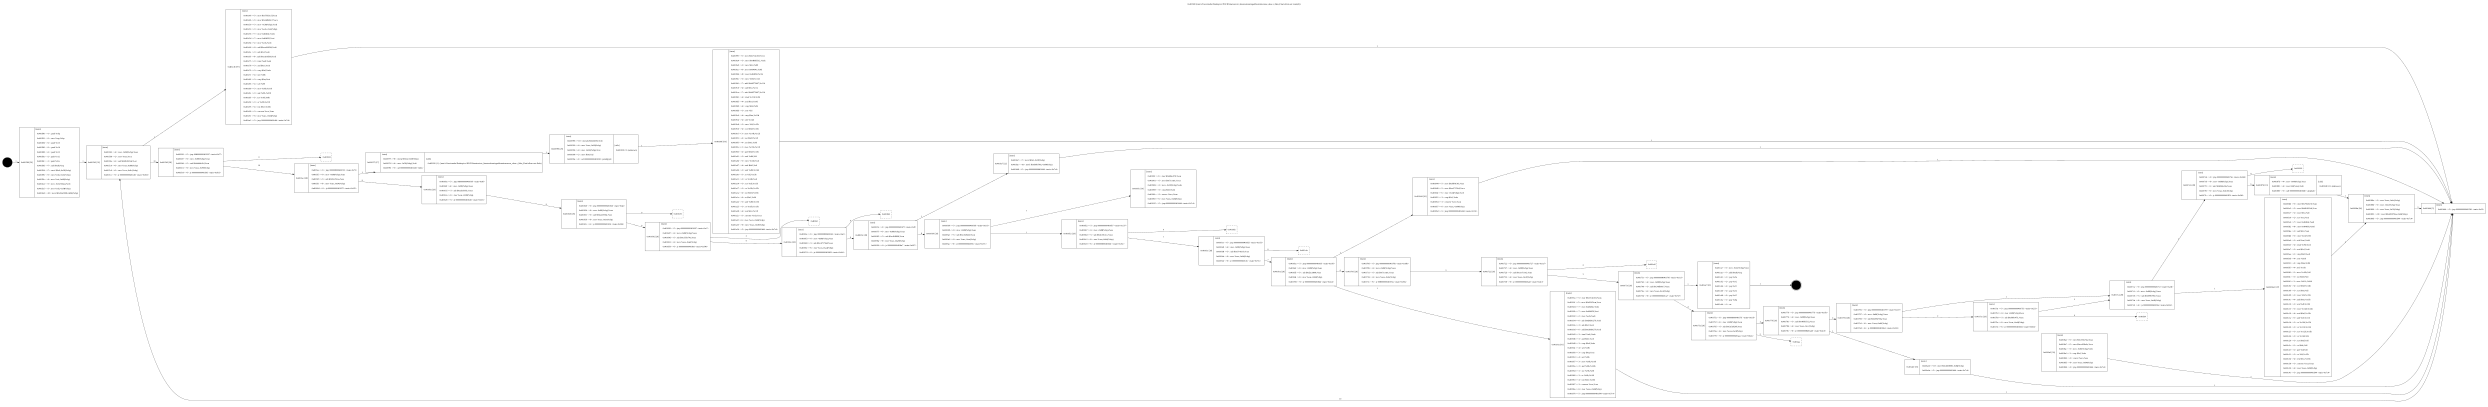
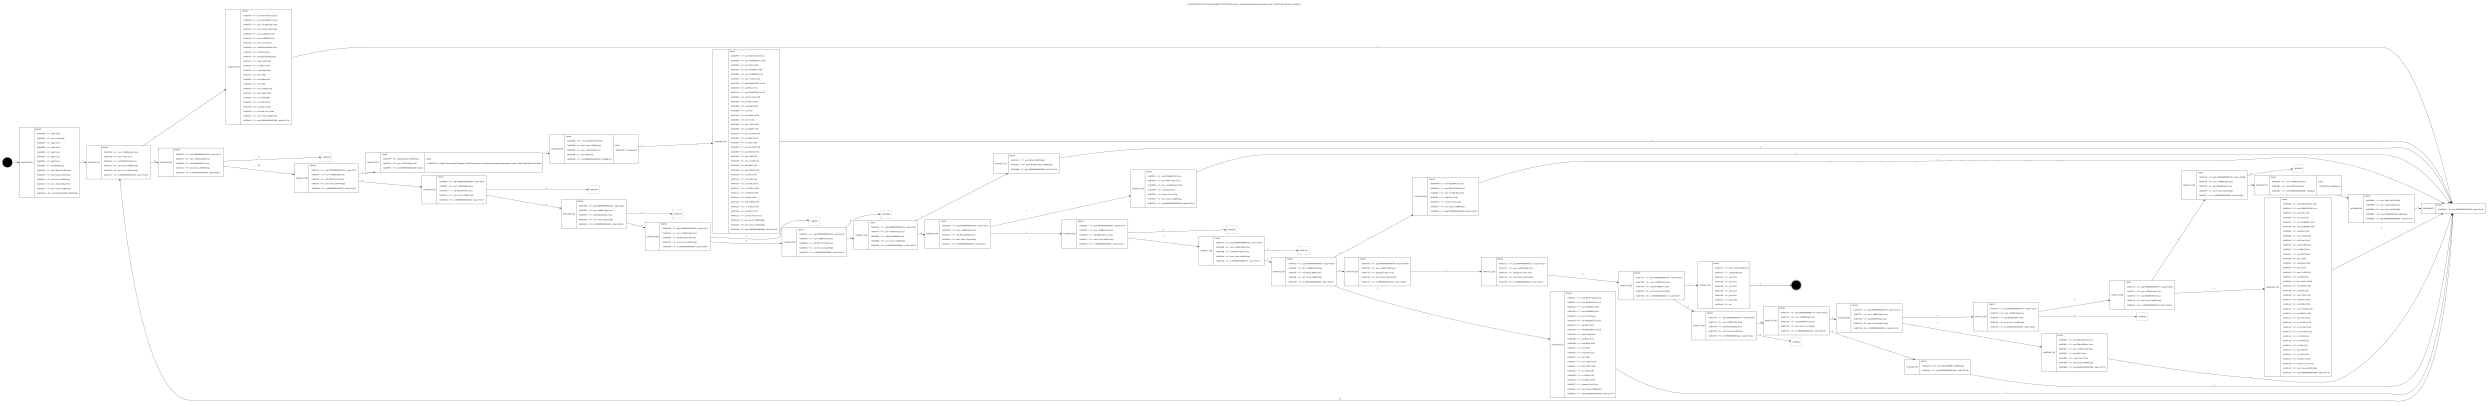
none -> (1830, 155)
none -> (594, 190)
(2348, 240) -> (2387, 242)
(1651, 265) -> none
(2005, 299) -> (1971, 335)
